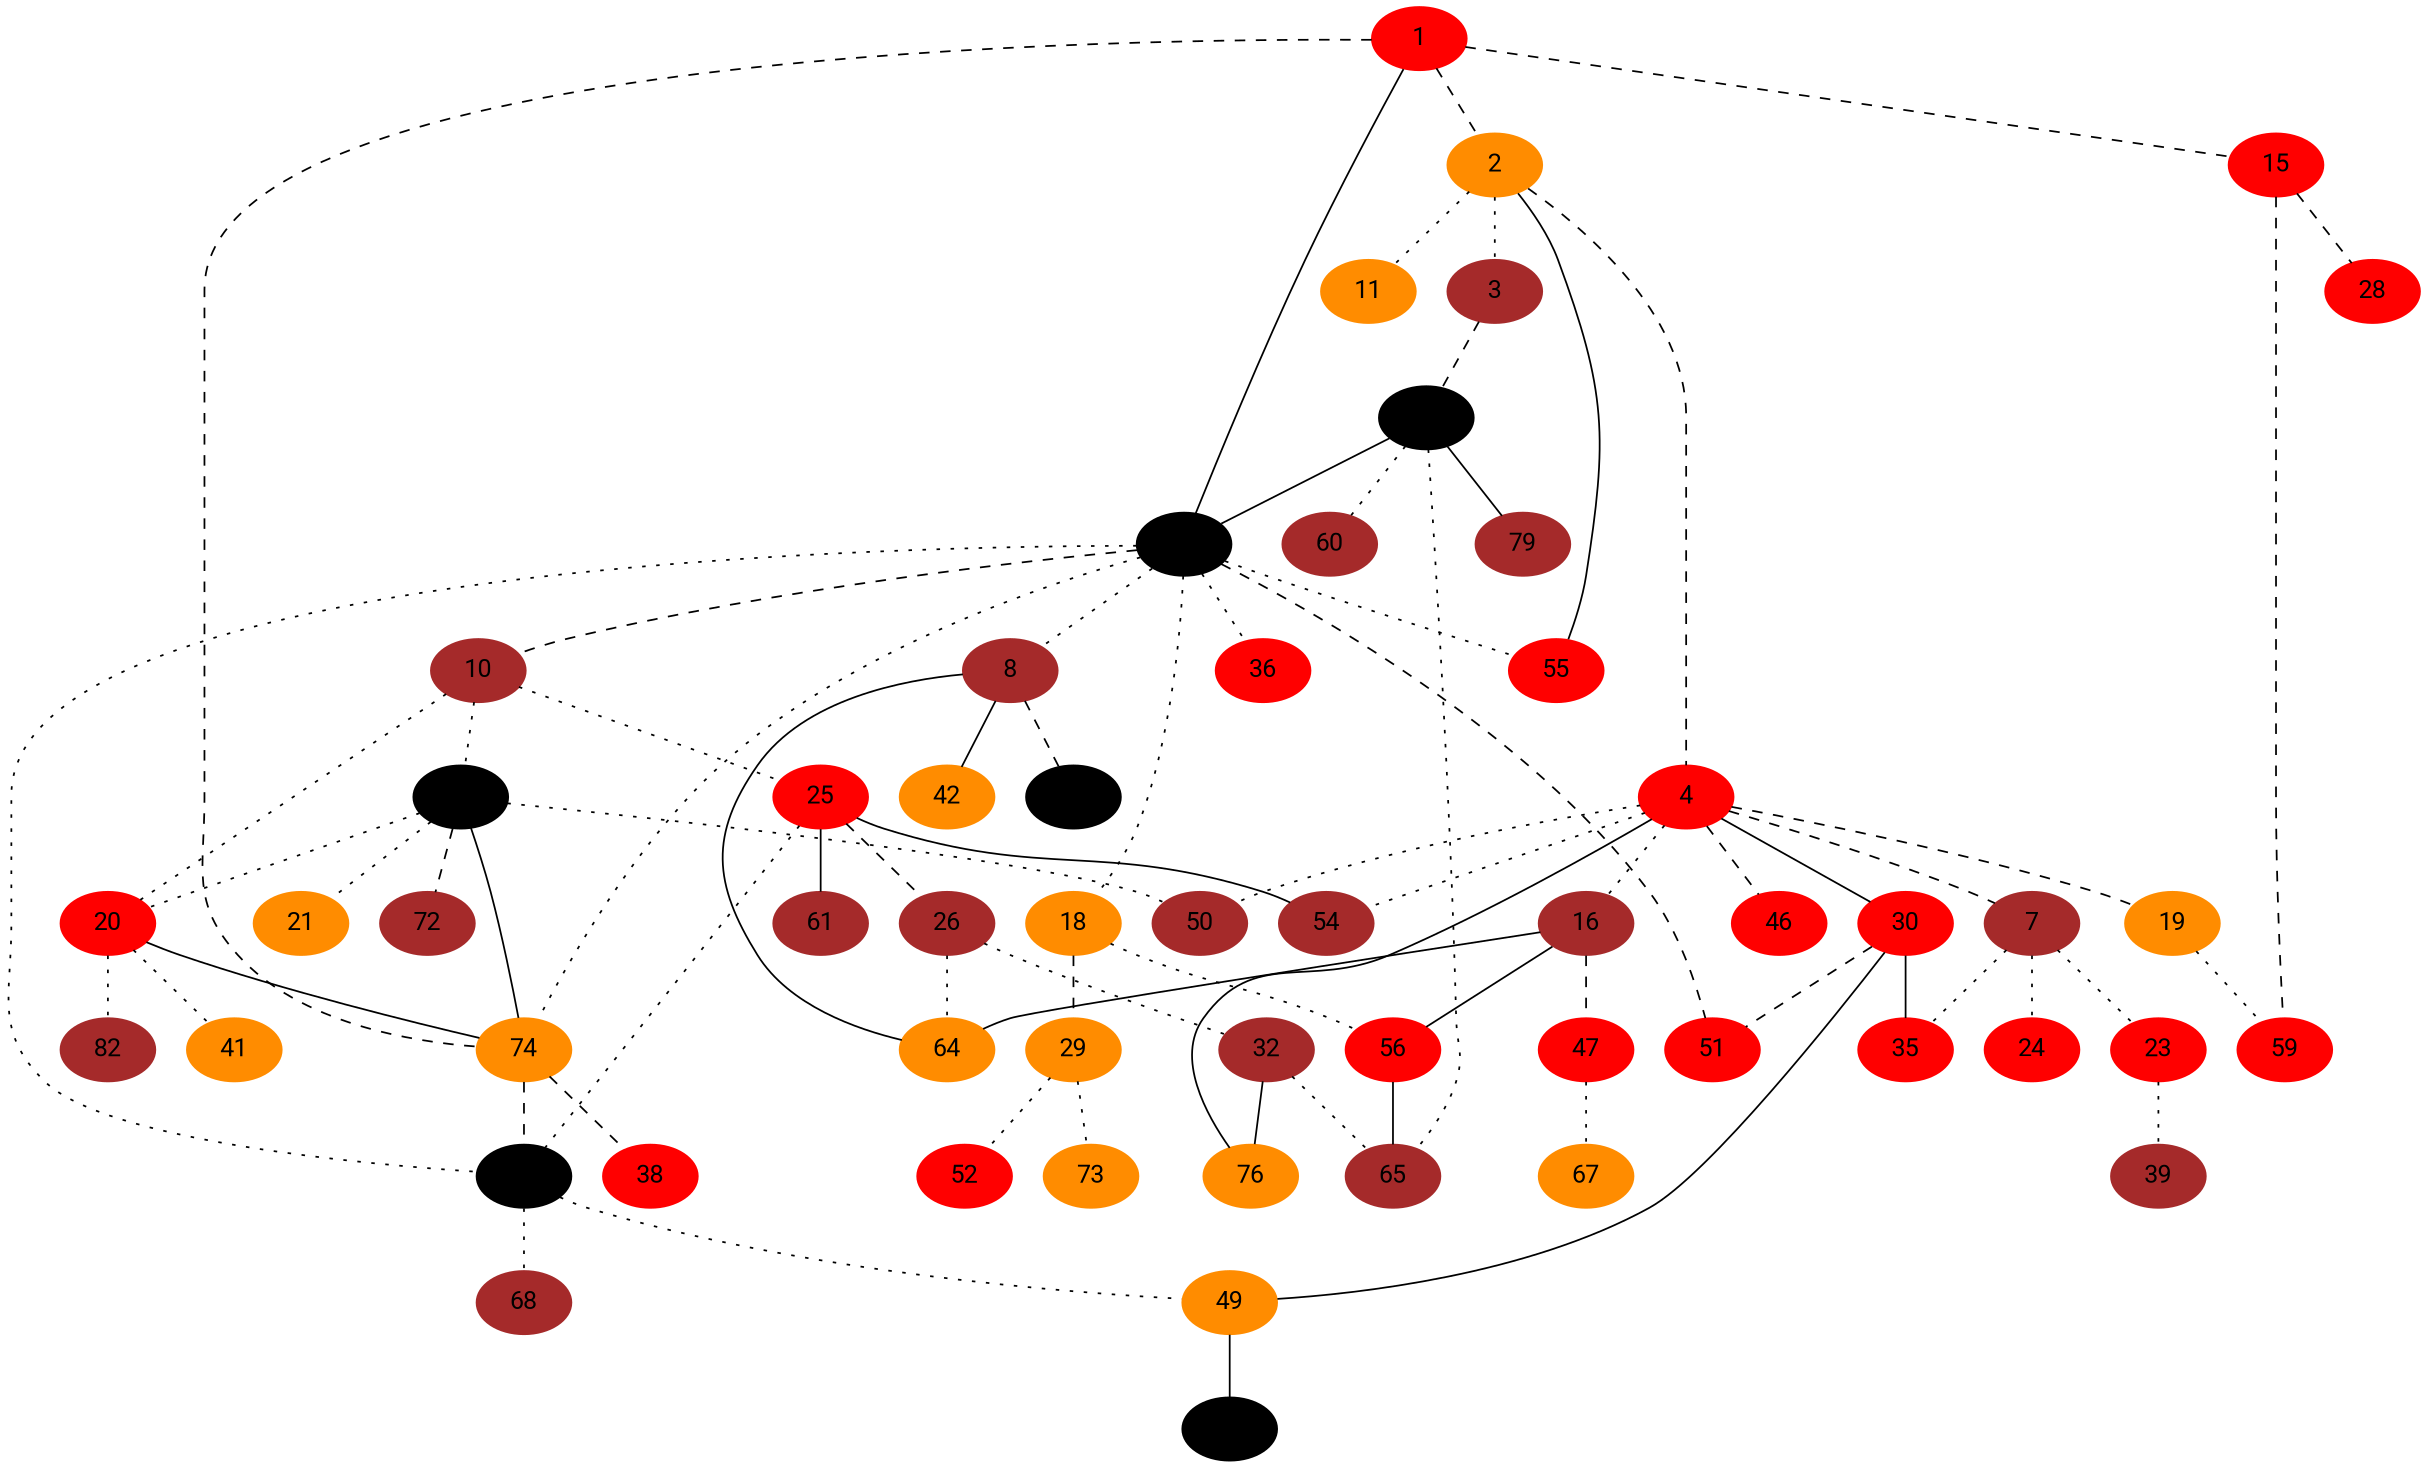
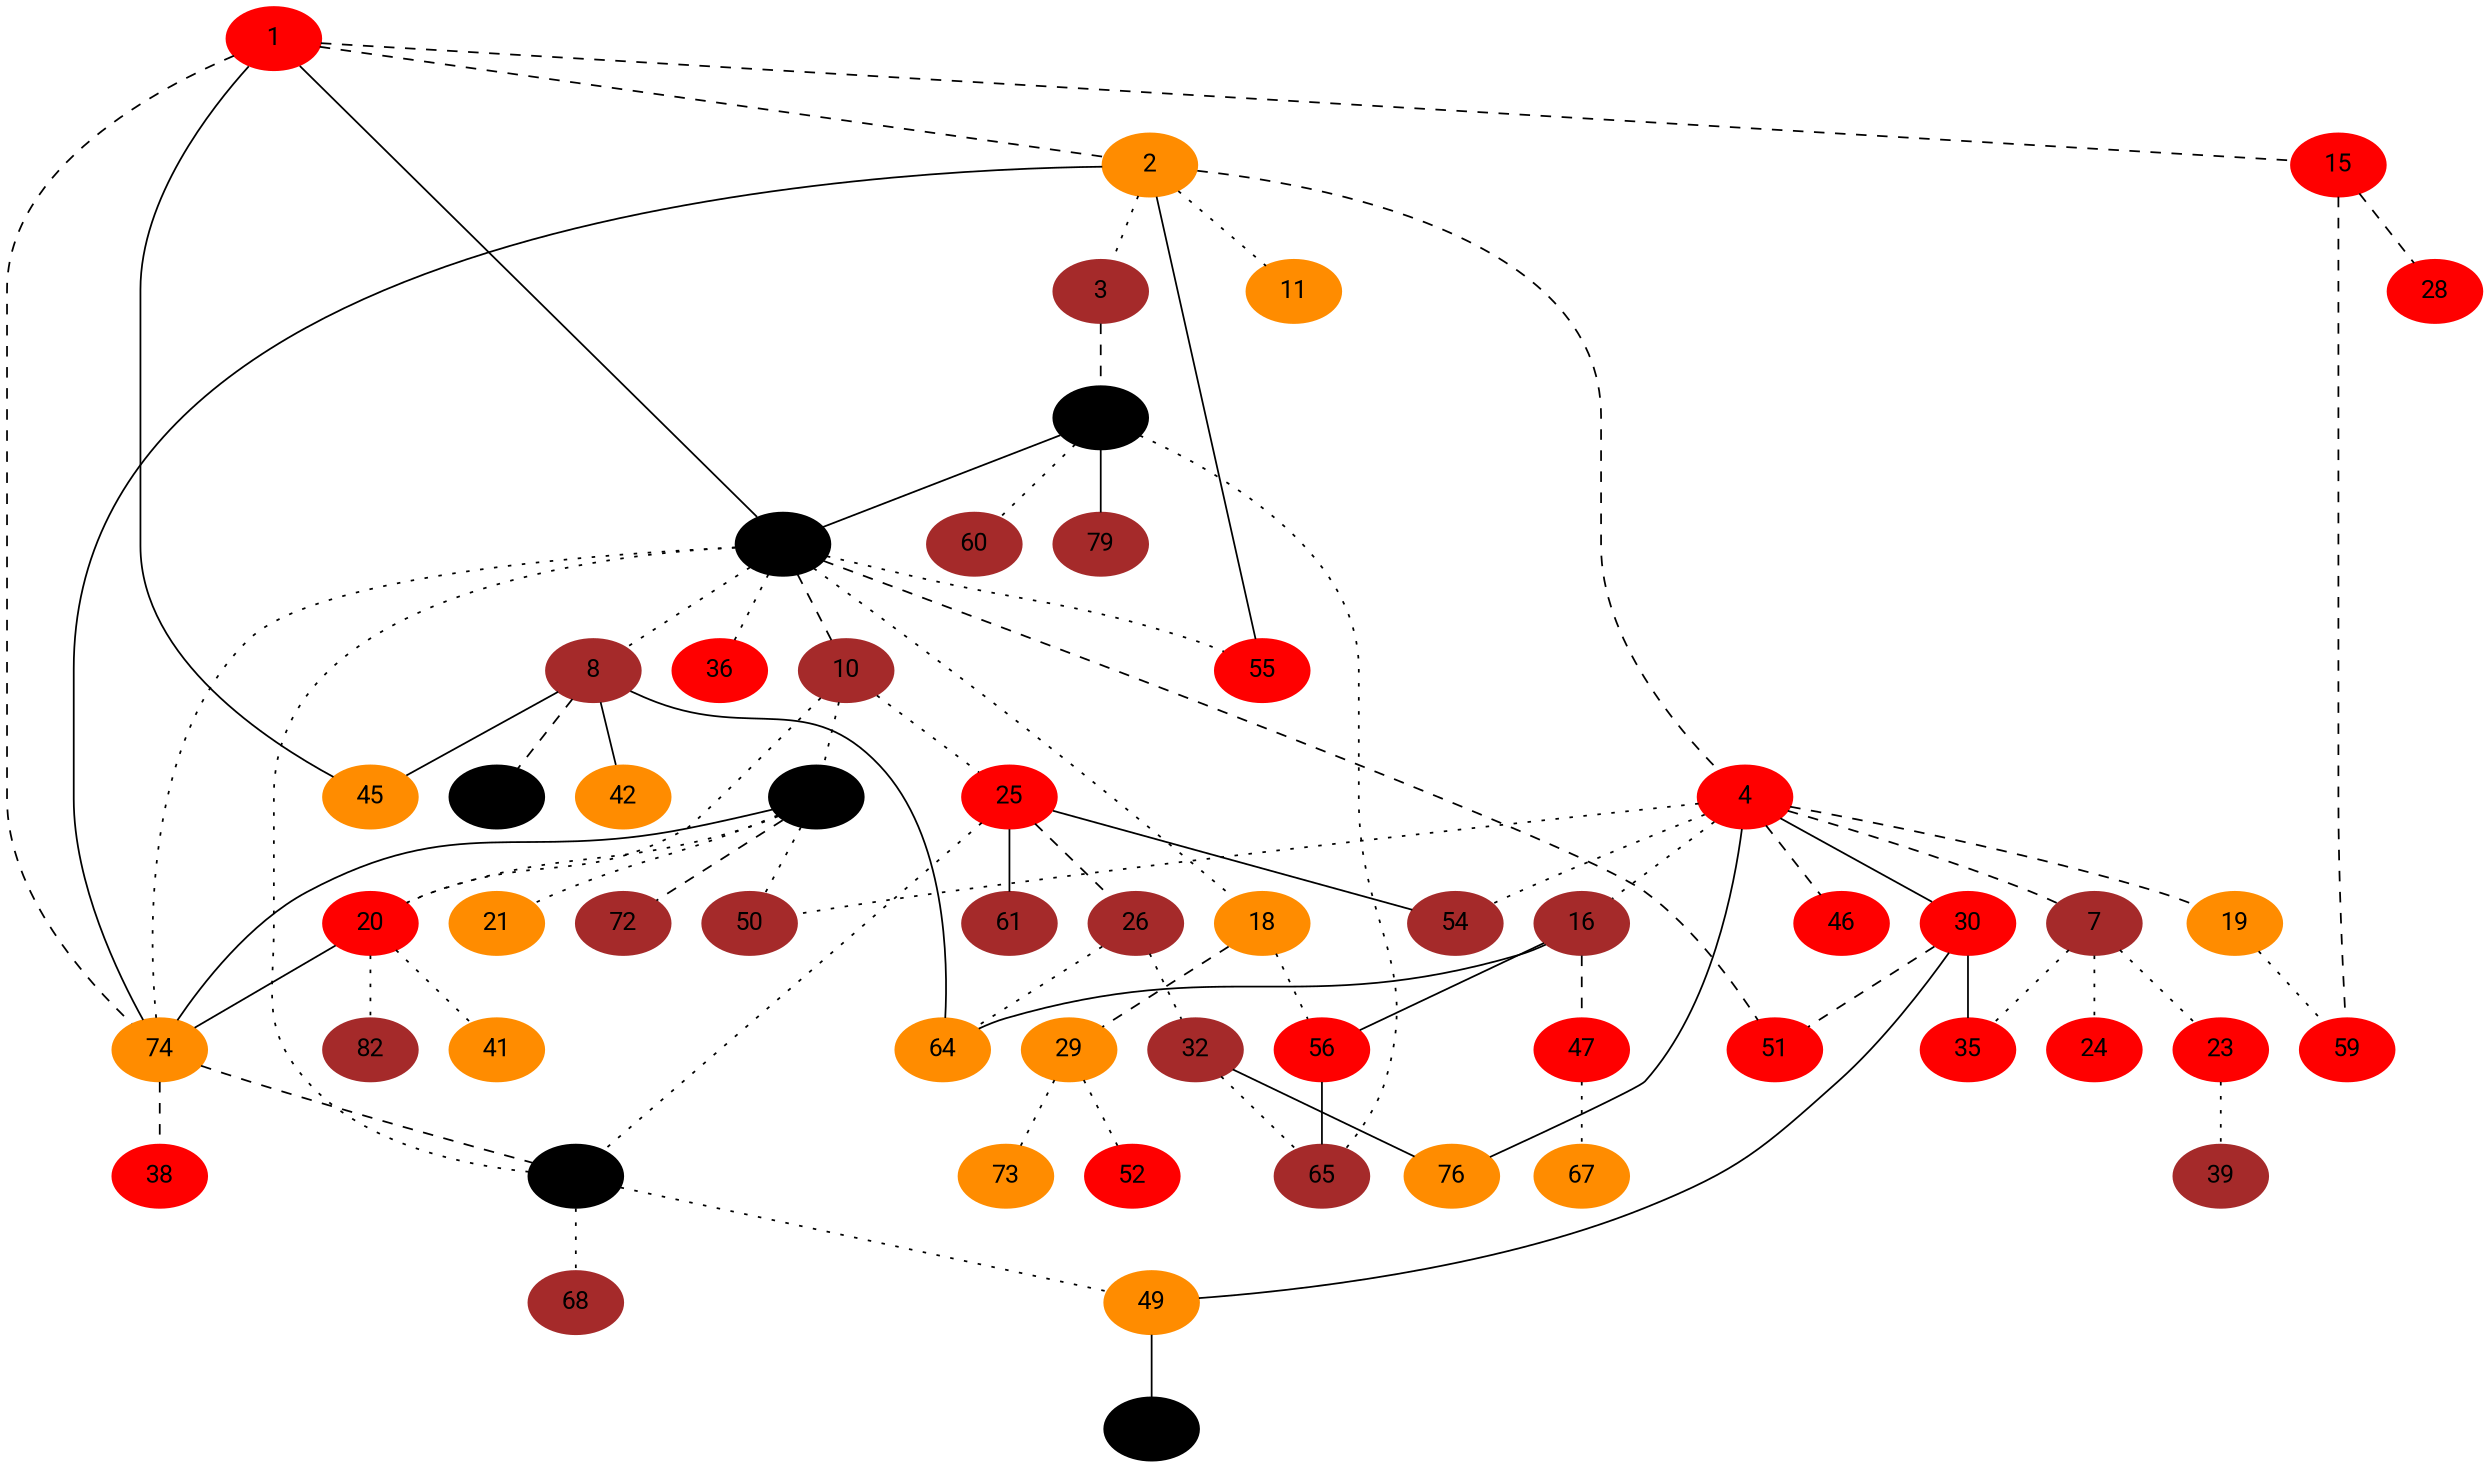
none -> (318, 325)
none -> (370, 797)
